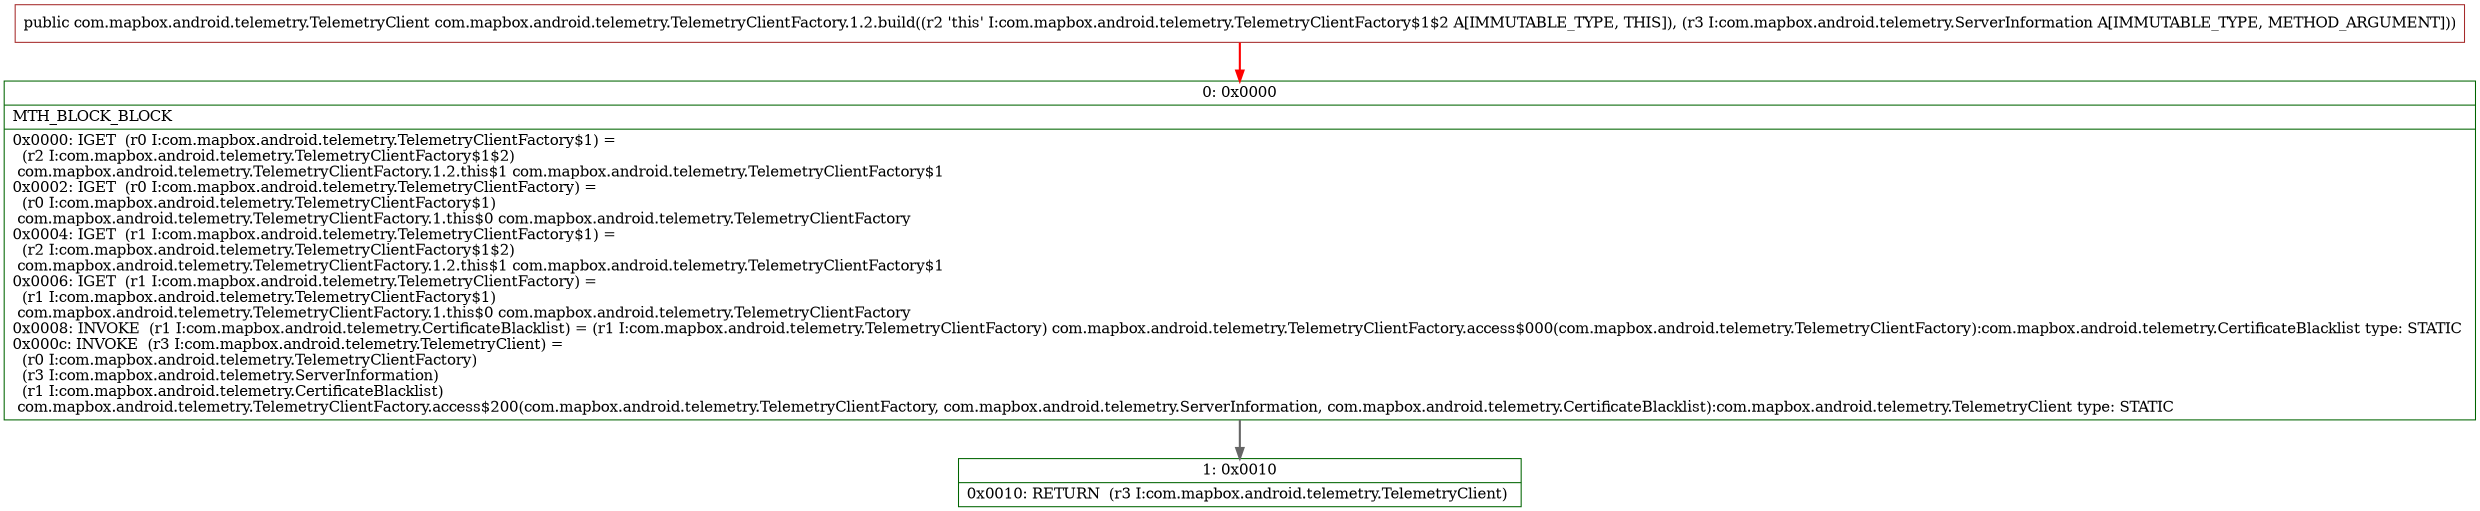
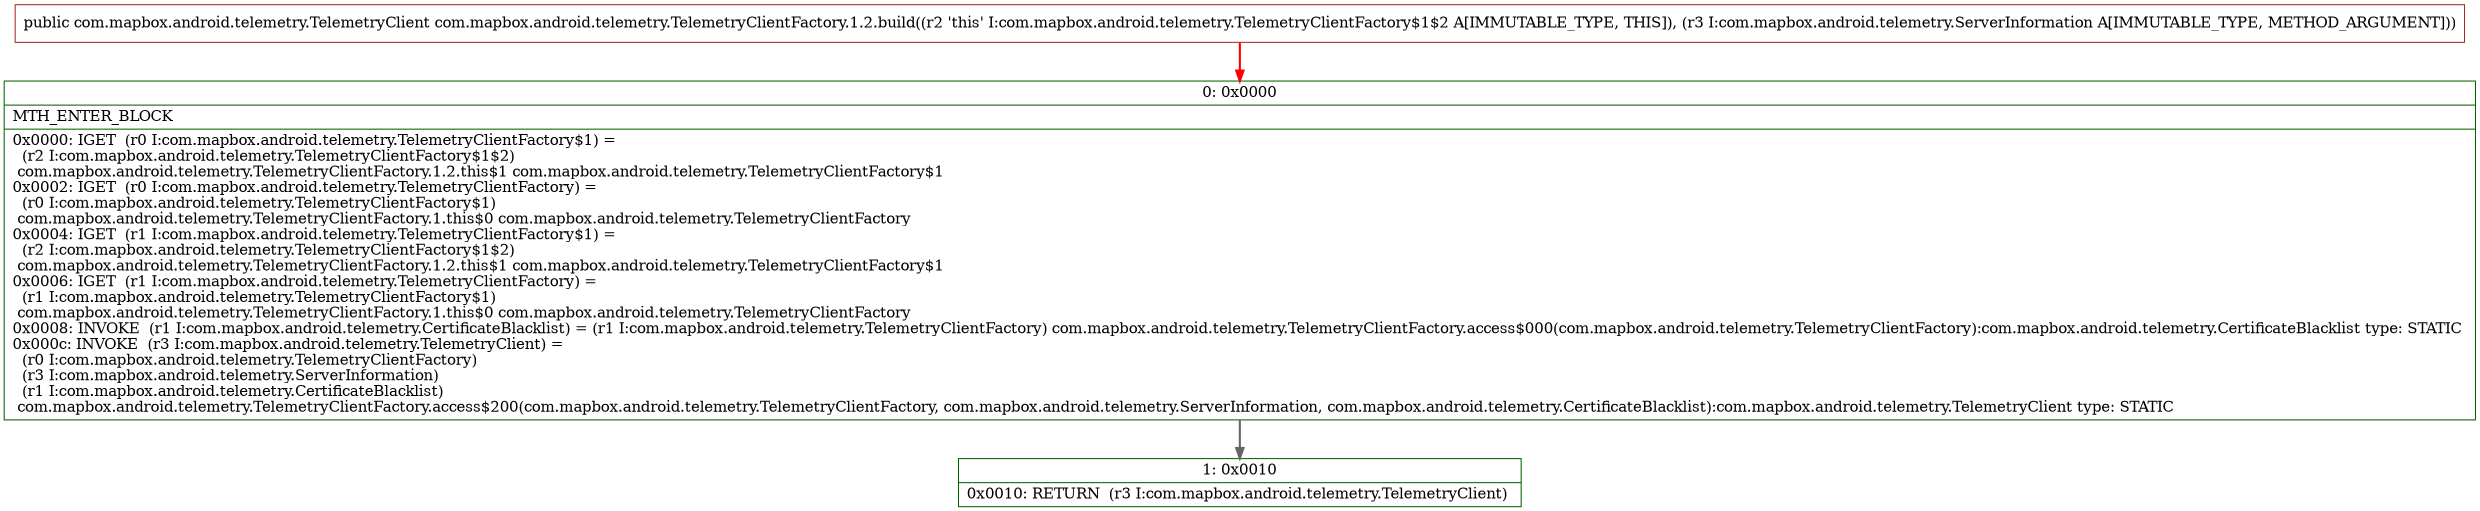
(93, 117) -> (93, 117)
